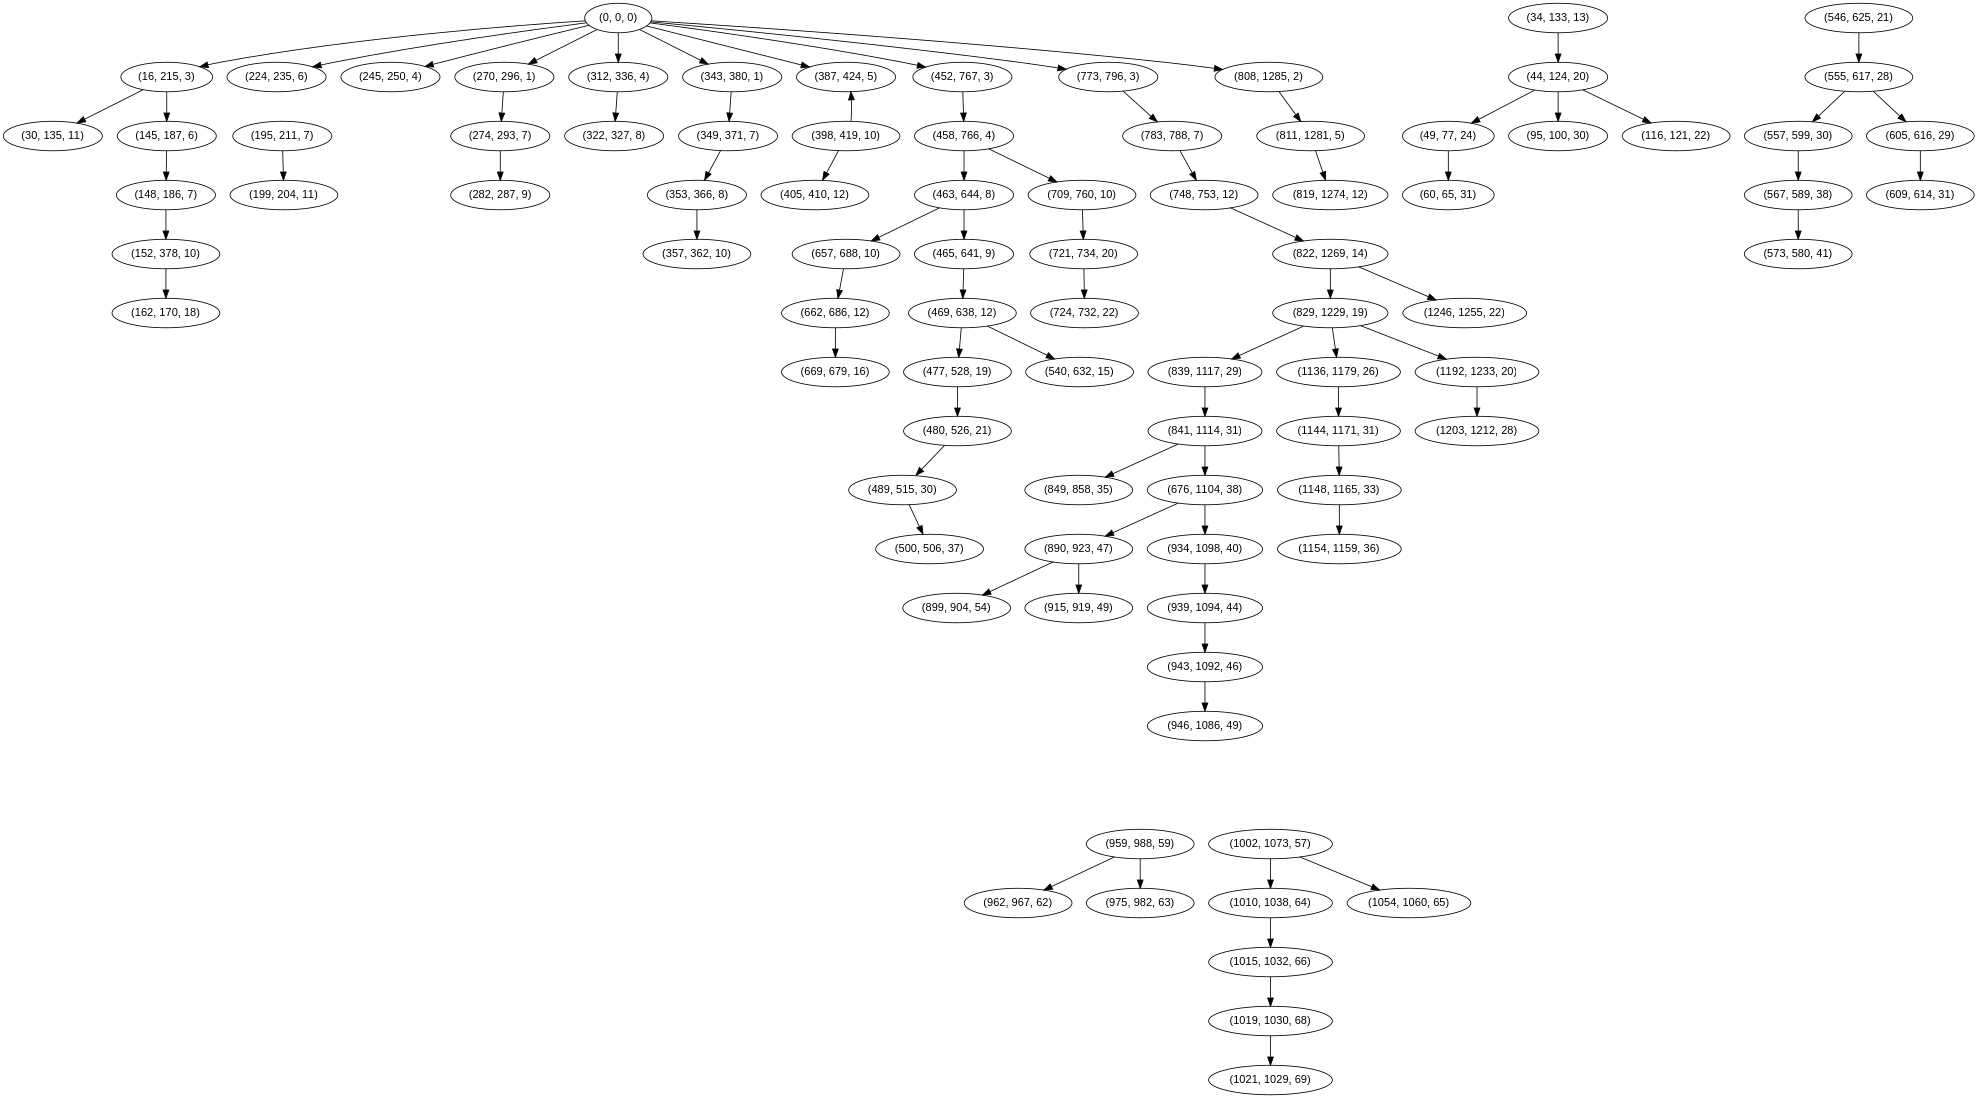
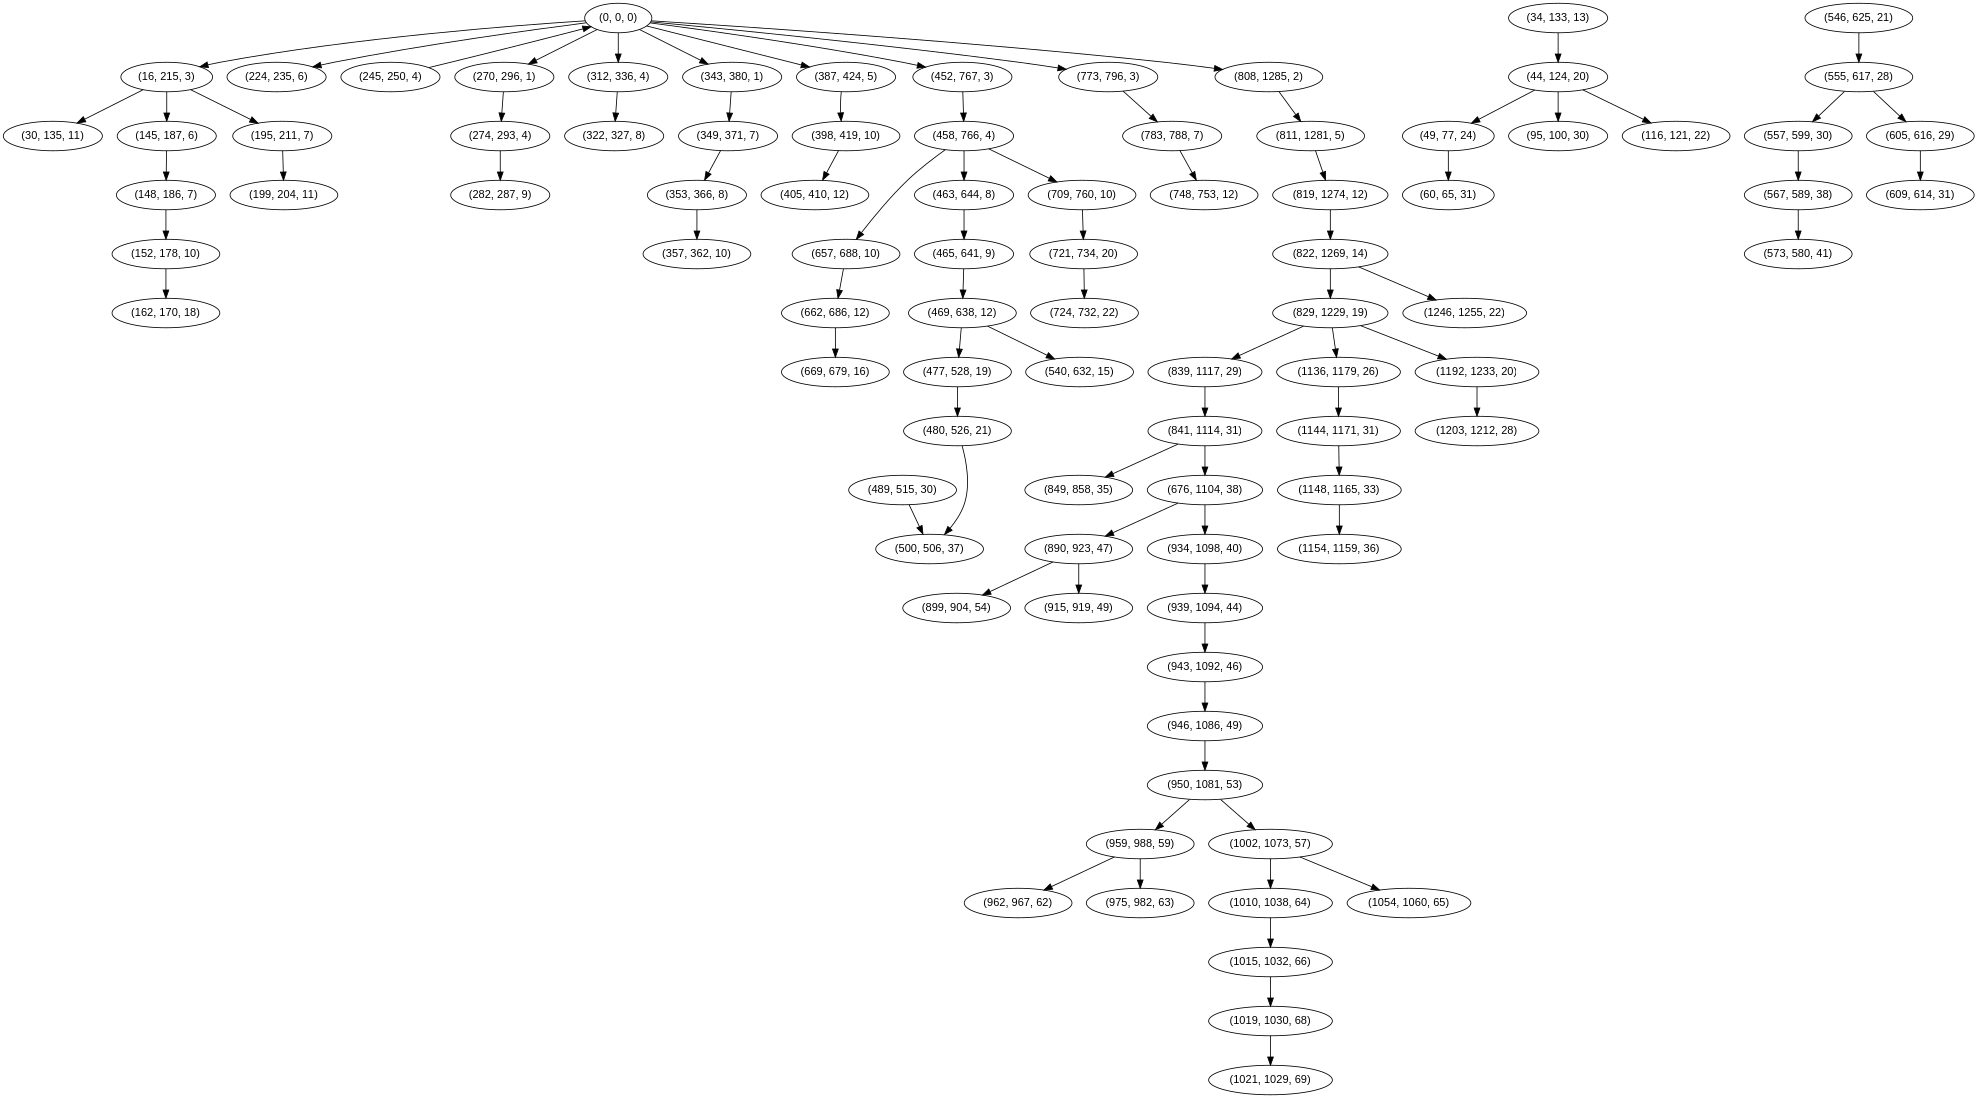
(511, 44) -> (506, 49)
none -> (221, 105)
(852, 111) -> (841, 102)
(500, 136) -> (500, 136)
(909, 223) -> (900, 188)
(1263, 223) -> (1330, 221)
(166, 254) -> (166, 254)
(933, 457) -> (967, 489)
none -> (1205, 785)
